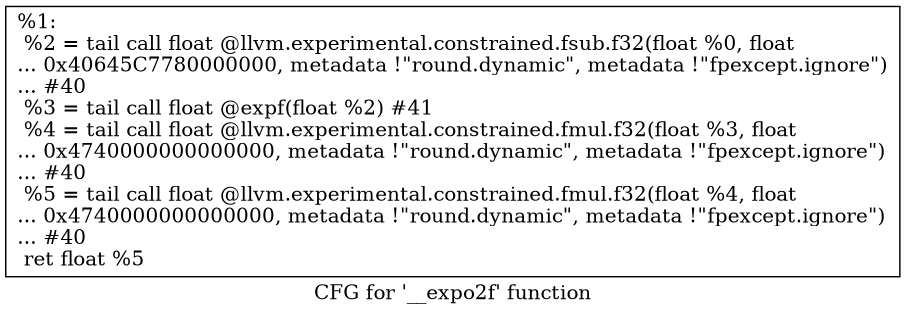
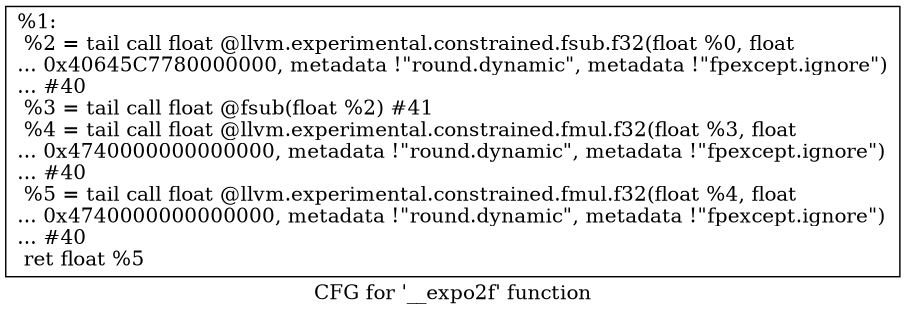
(226, 109) -> (226, 109)
